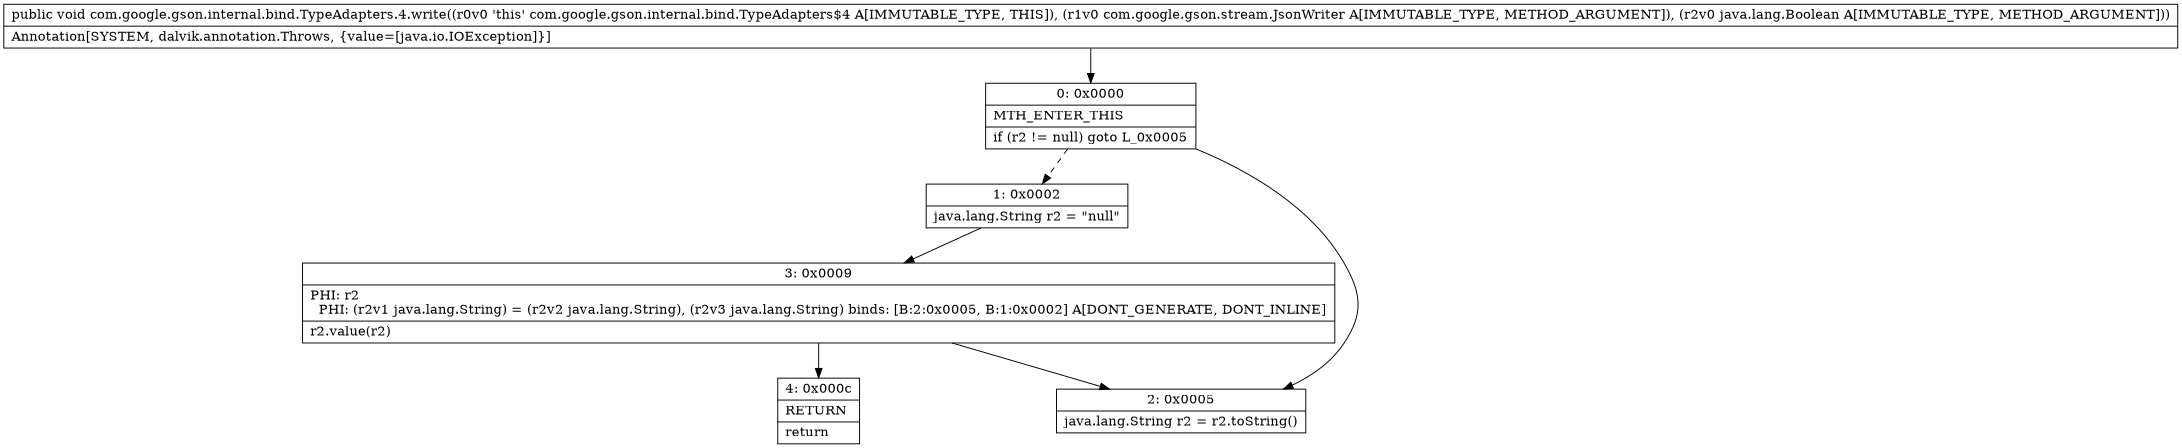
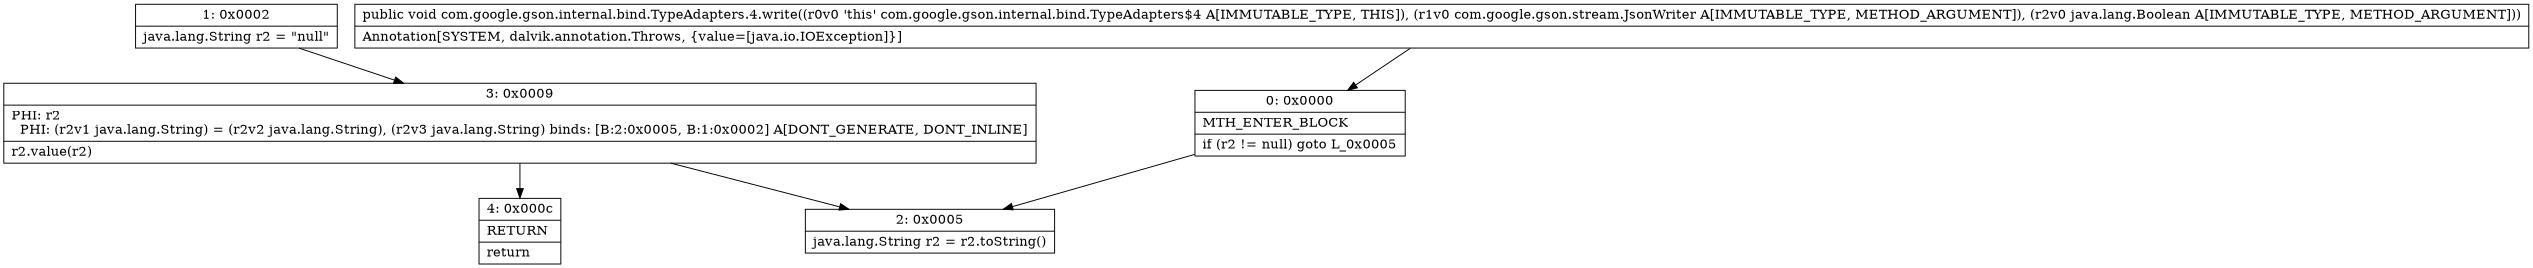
(1059, 116) -> (1276, 123)
(1058, 162) -> none
